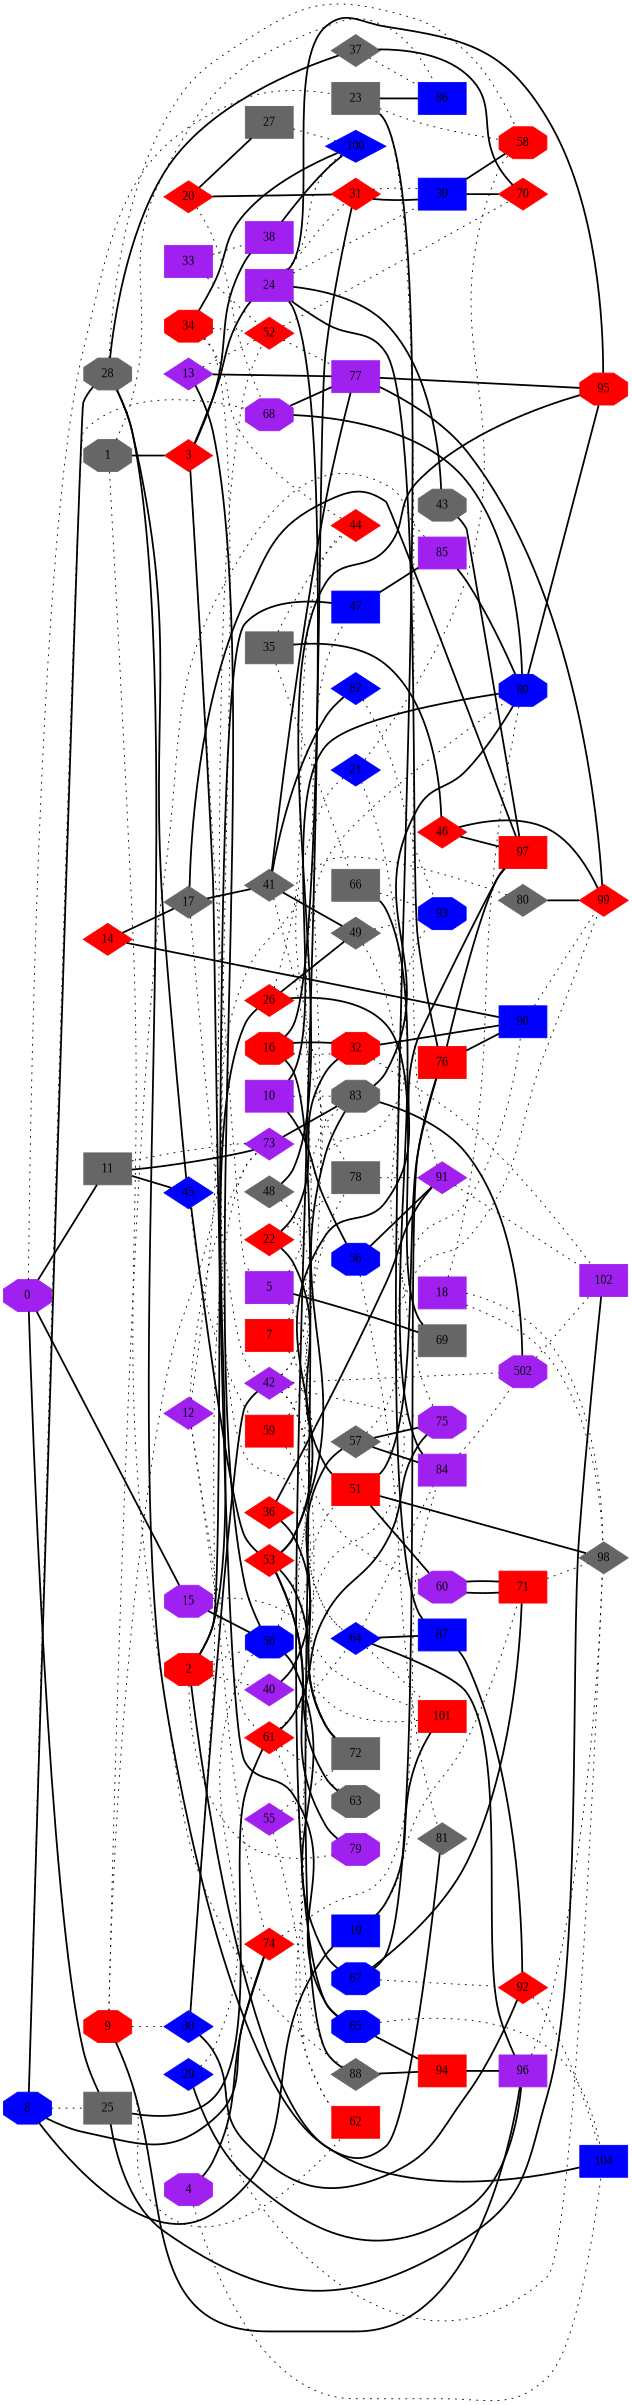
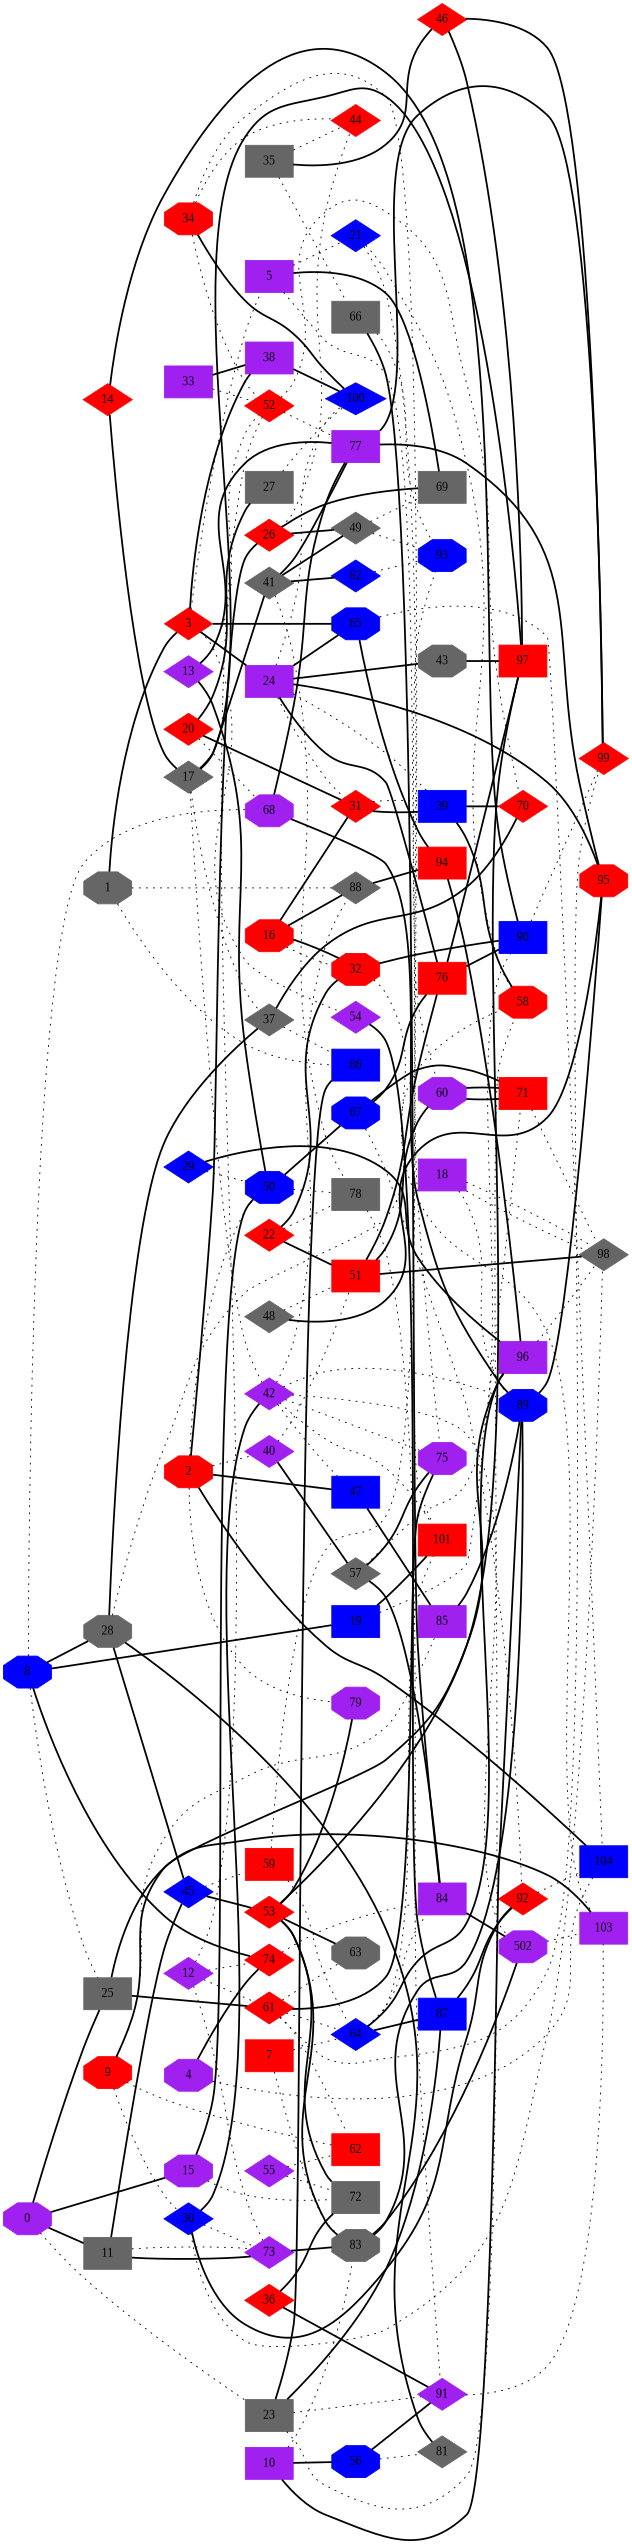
(232, 249) -> (229, 370)
(523, 900) -> none
none -> (214, 905)
none -> (356, 1017)
(604, 1281) -> (604, 1928)
(487, 1421) -> (487, 1926)
